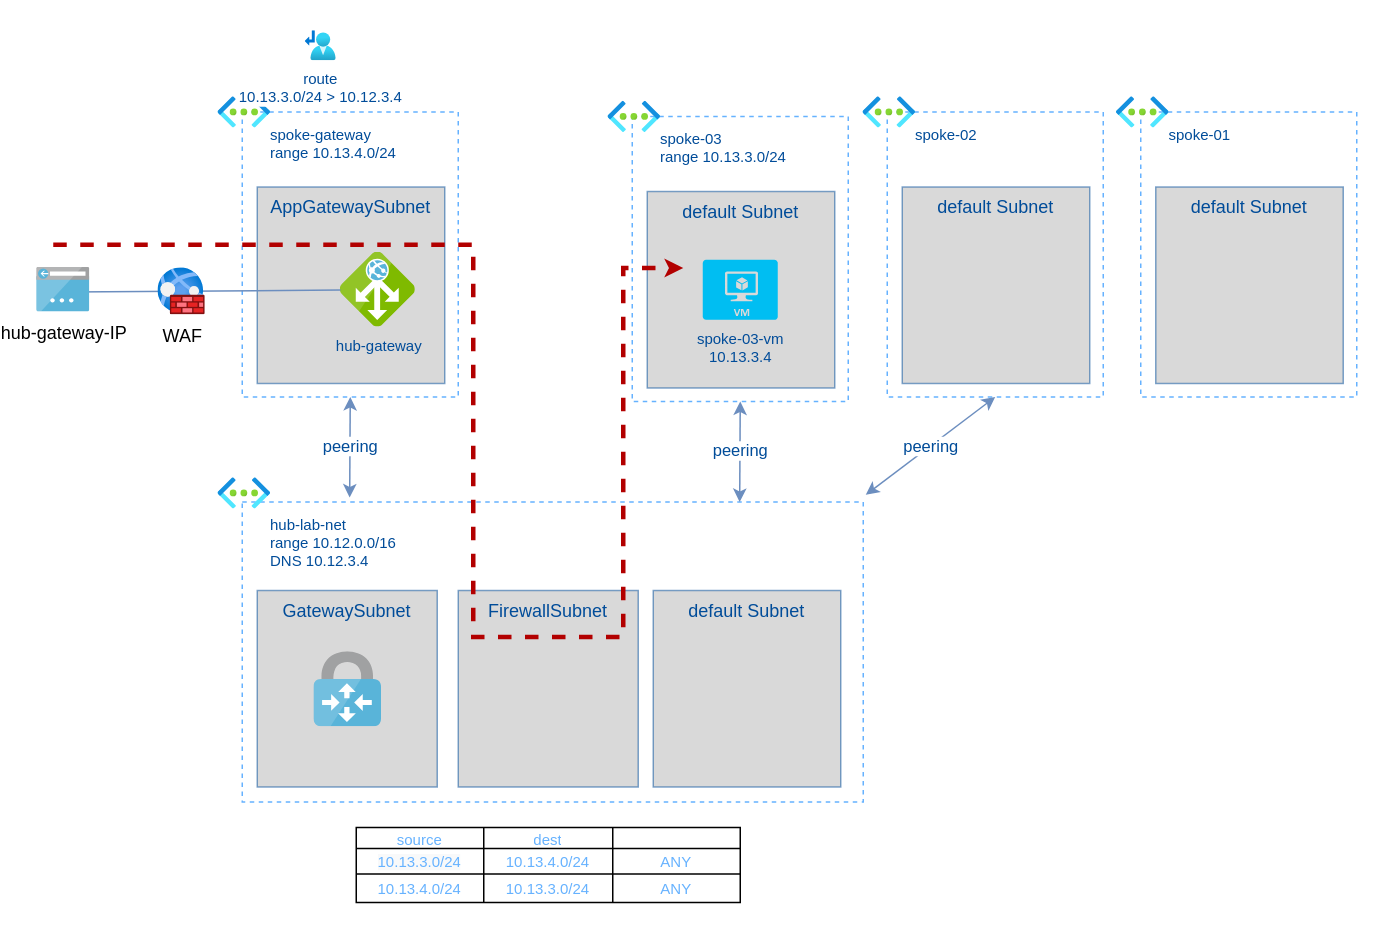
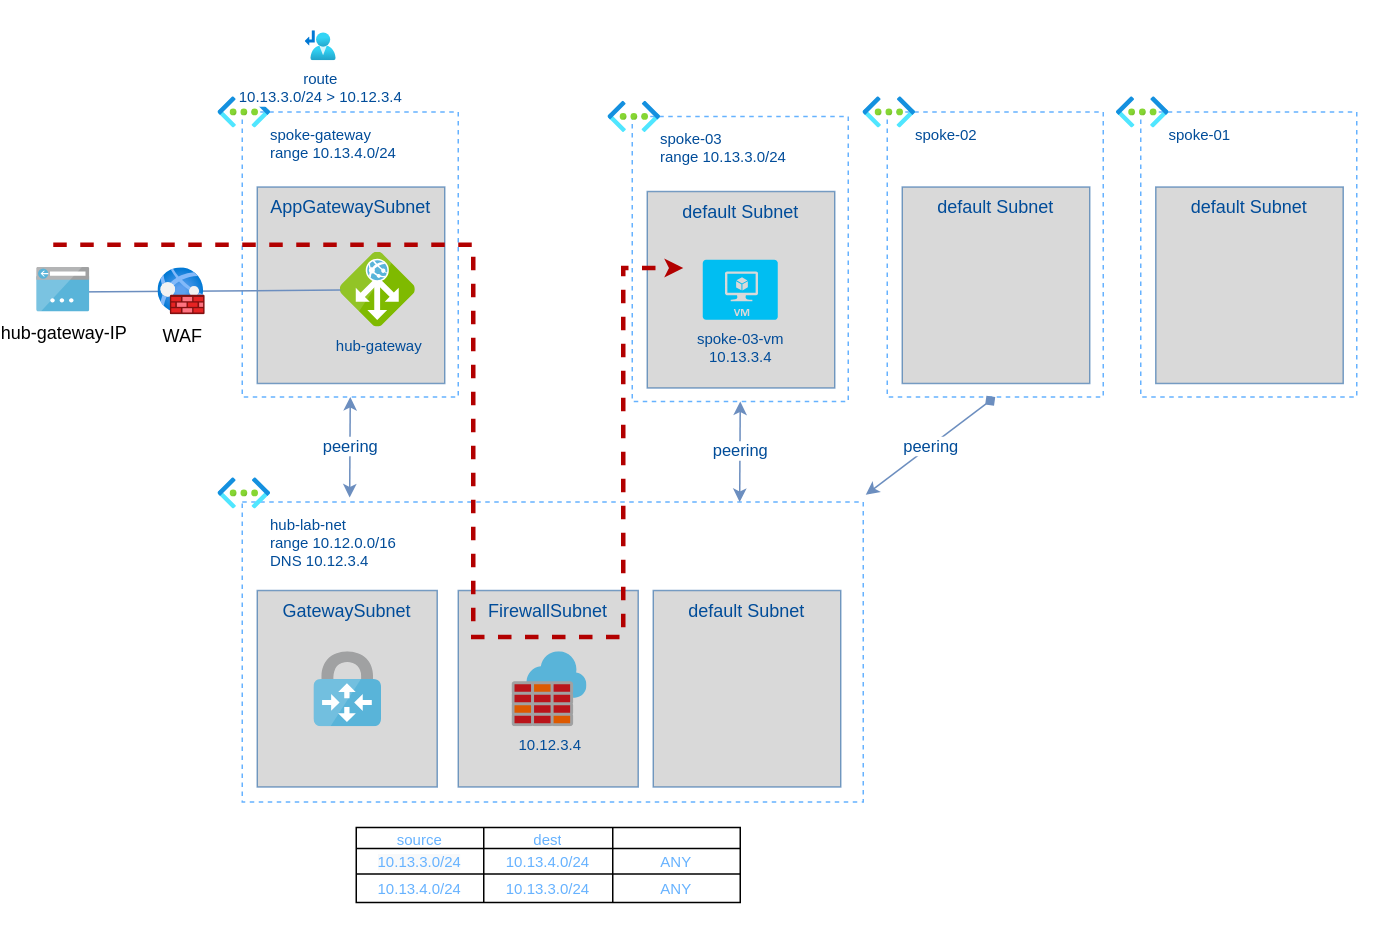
(986, 404) -> (985, 404)
none -> (550, 689)
